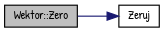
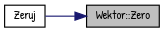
(92, 16) -> (60, 16)
